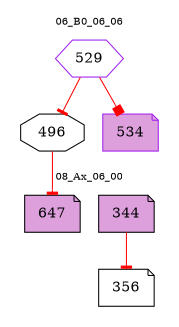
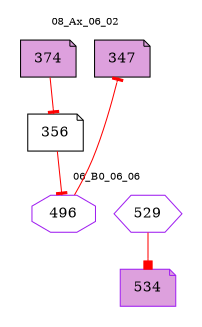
(72, 93) -> (60, 175)
(52, 133) -> (64, 214)
(89, 177) -> (85, 22)
(52, 214) -> (122, 59)
(126, 214) -> (48, 59)
